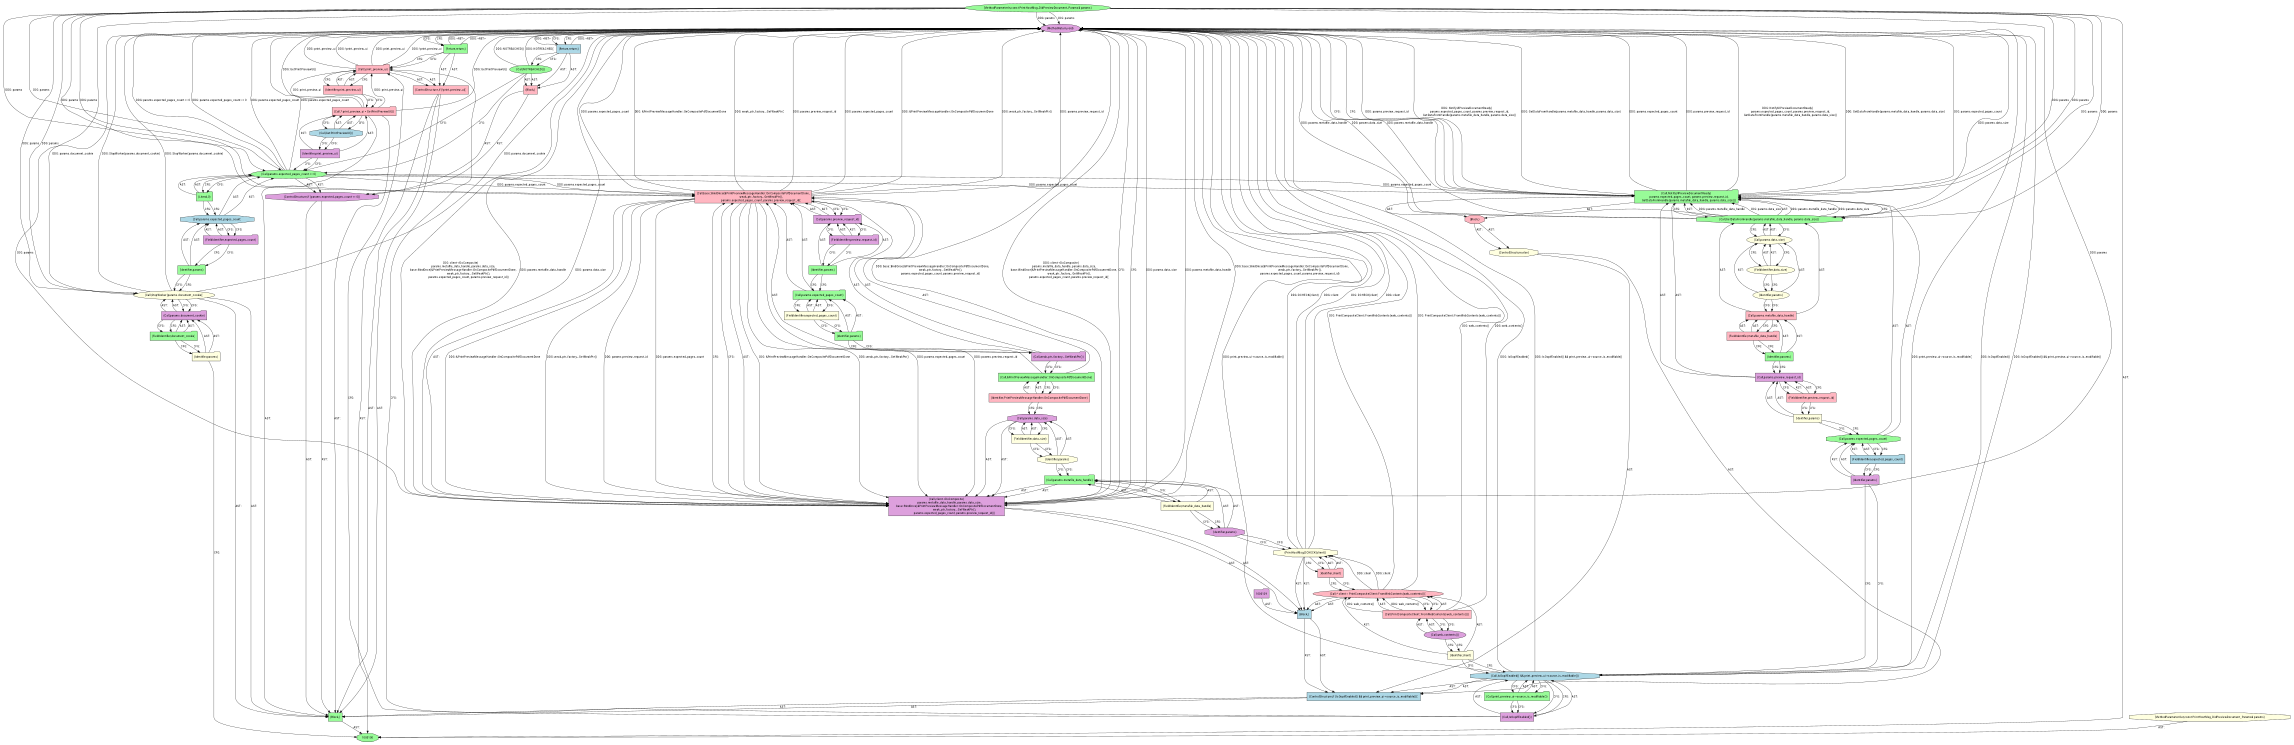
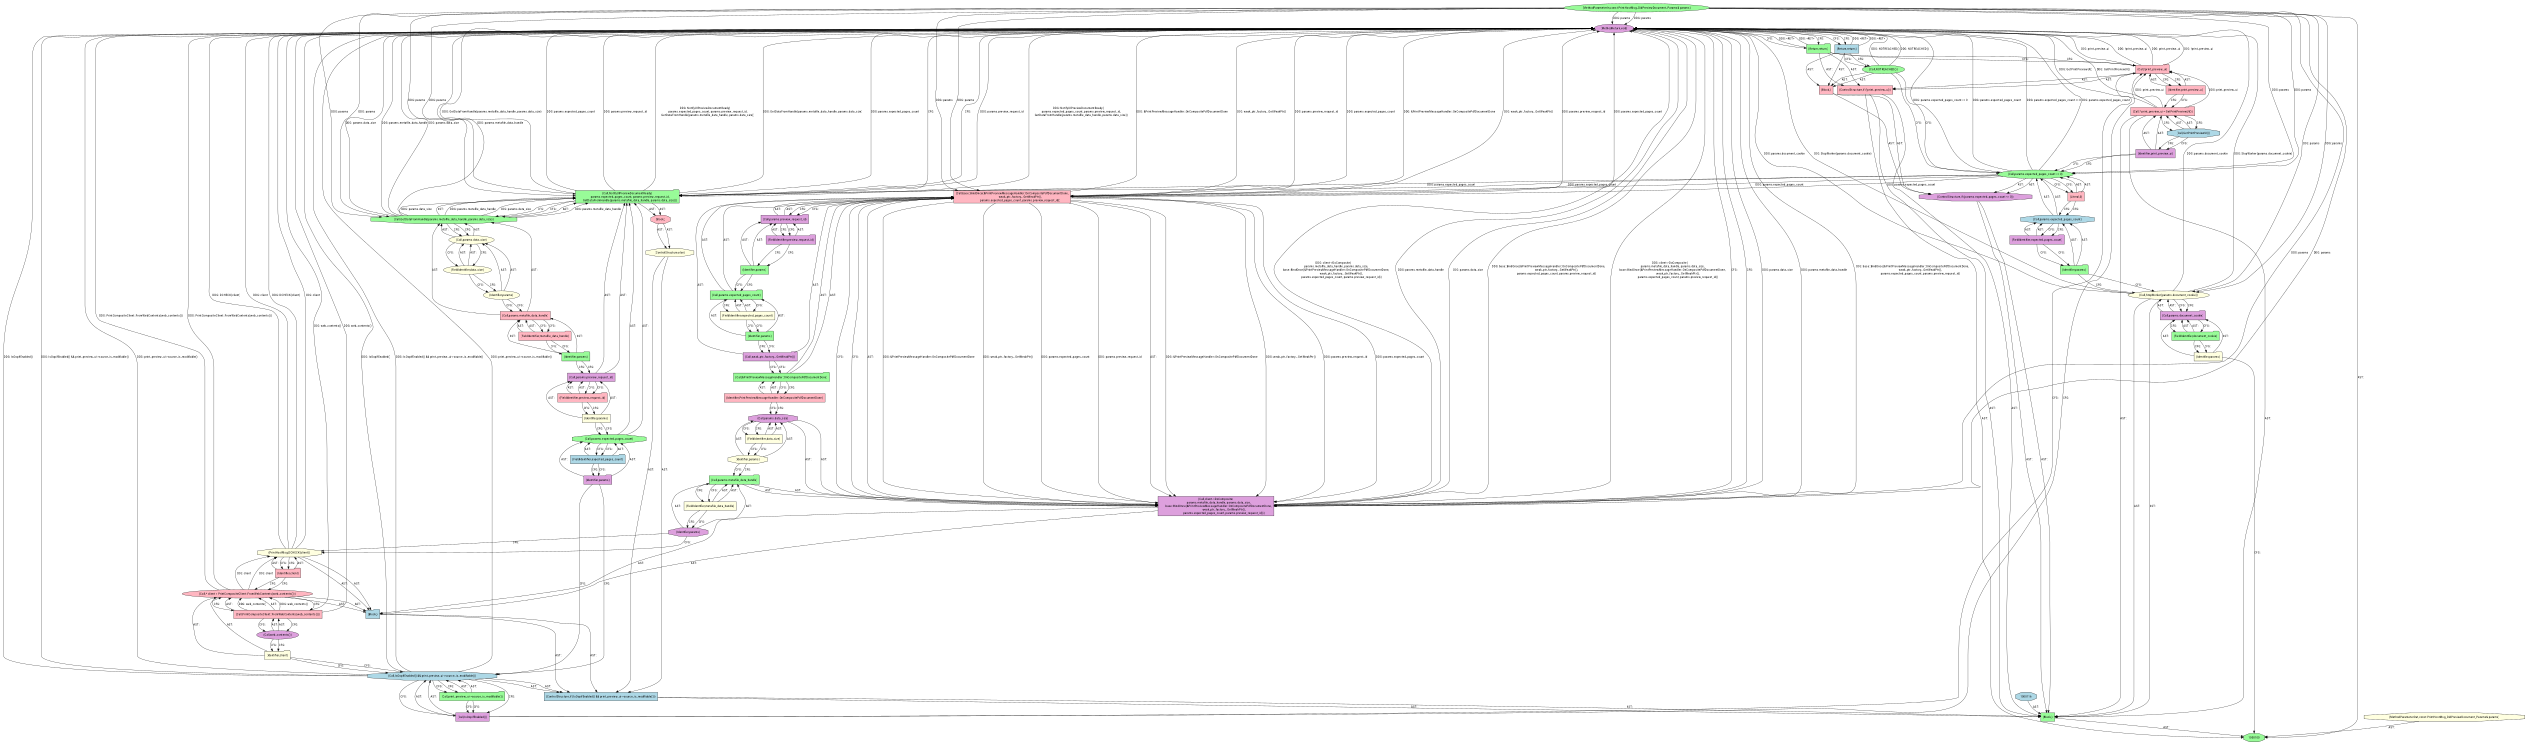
(204, 197) -> (2076, 197)
(1262, 594) -> none
none -> (2026, 697)
